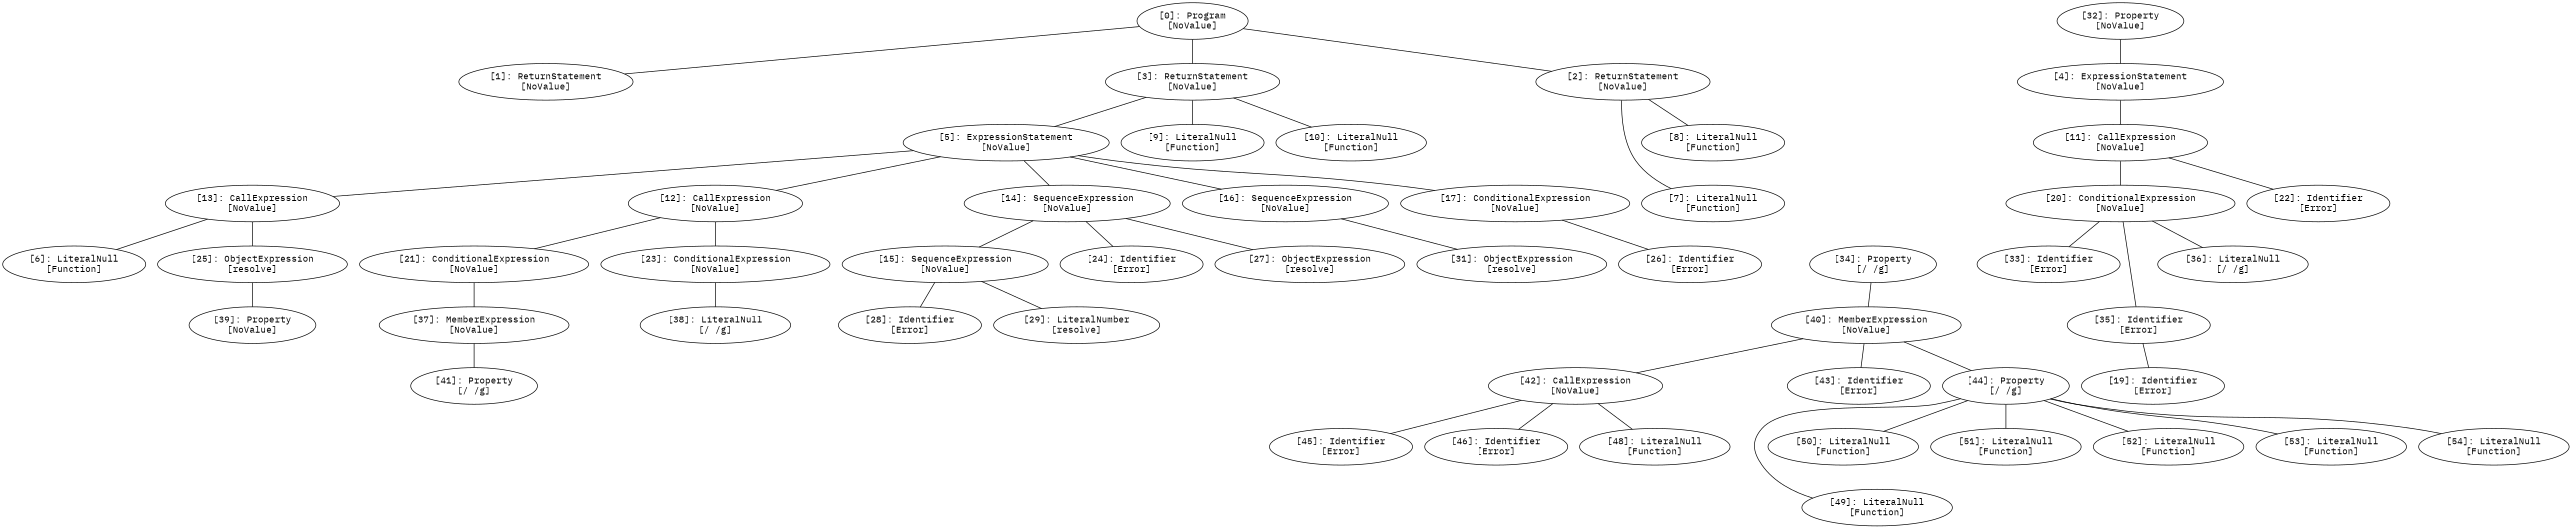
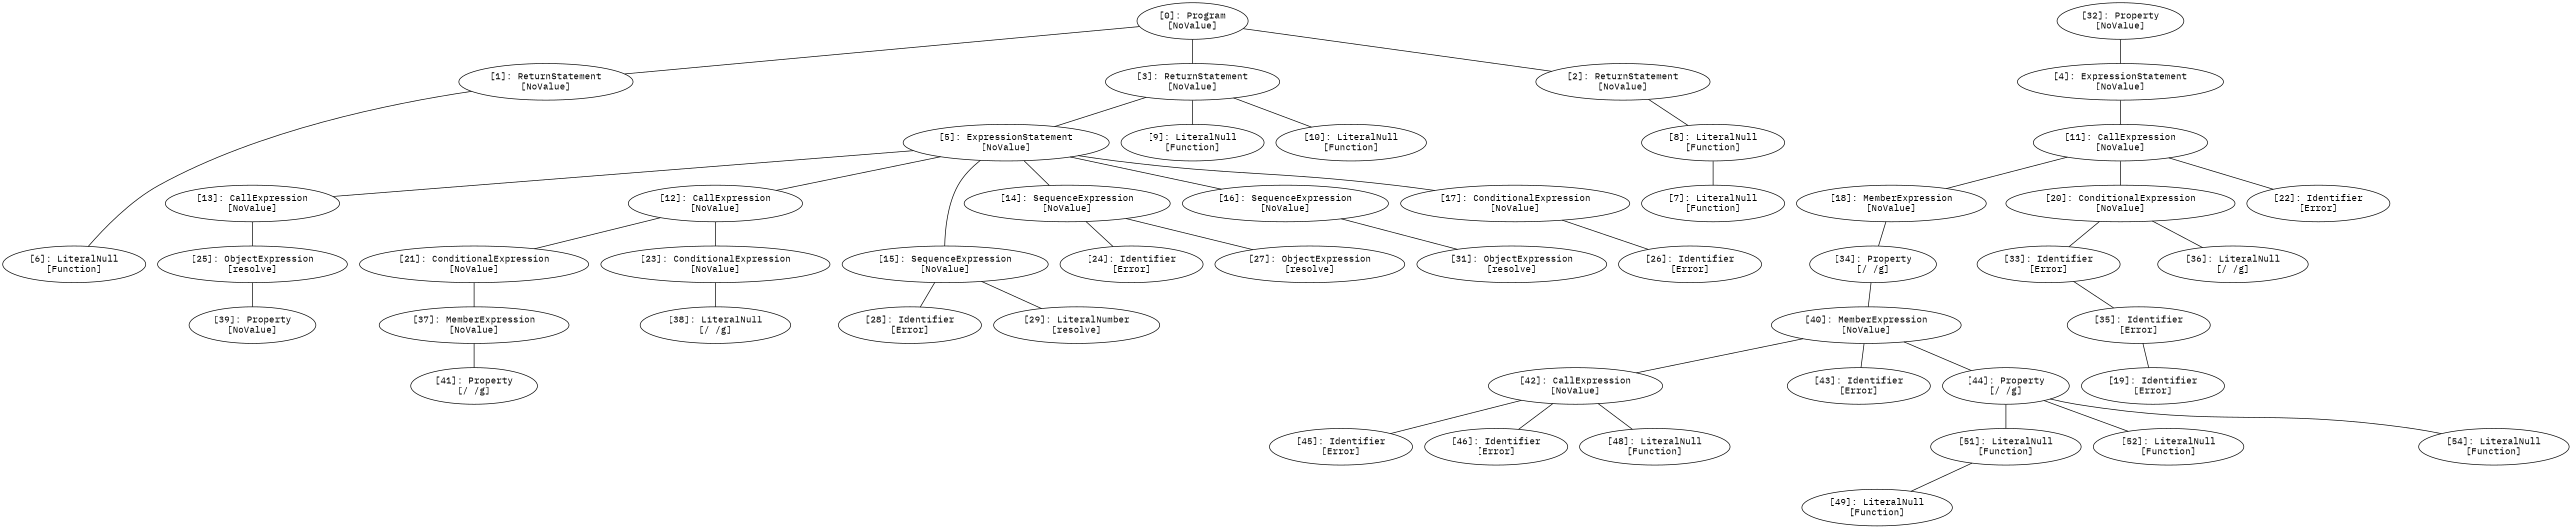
(1631, 153) -> (1713, 173)
none -> (1891, 203)
(162, 234) -> (266, 139)
(1006, 234) -> (952, 199)
(2130, 264) -> (2094, 295)
(1809, 411) -> (1941, 477)
(1843, 447) -> none
(2331, 447) -> none
